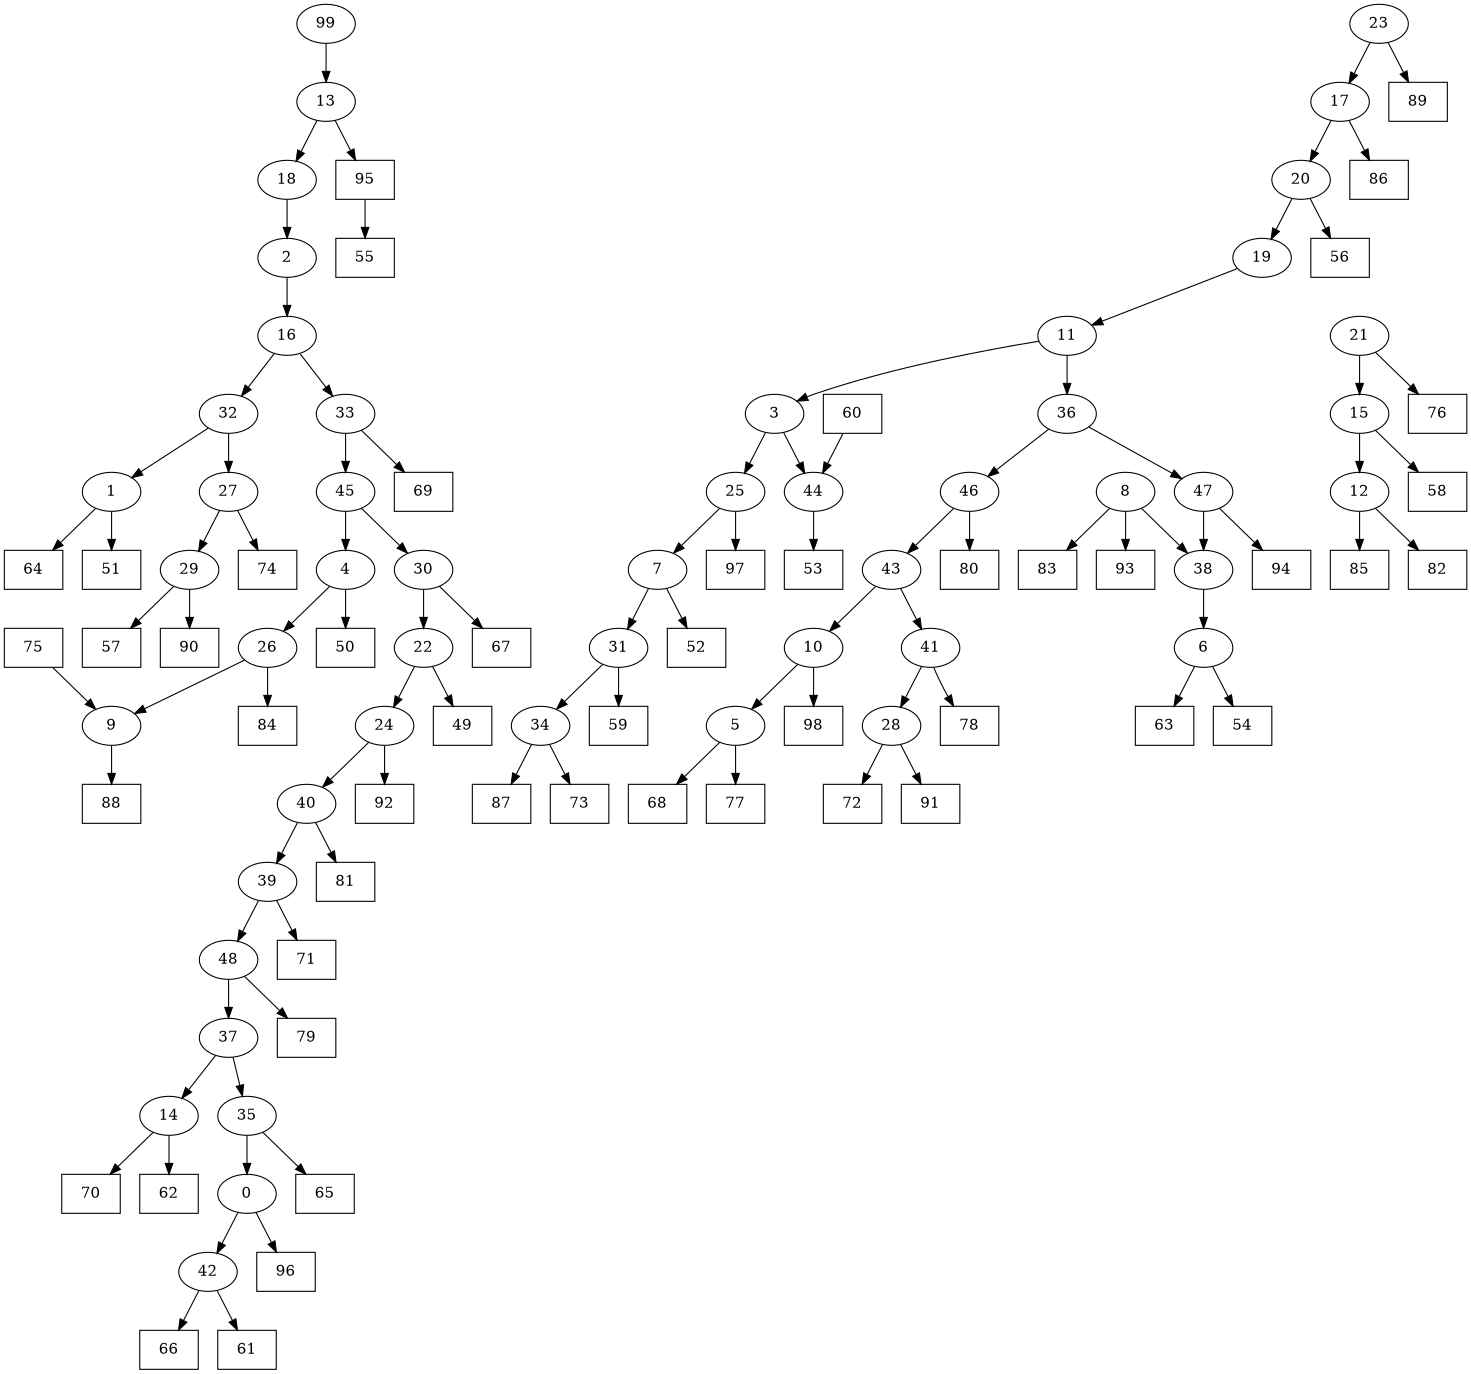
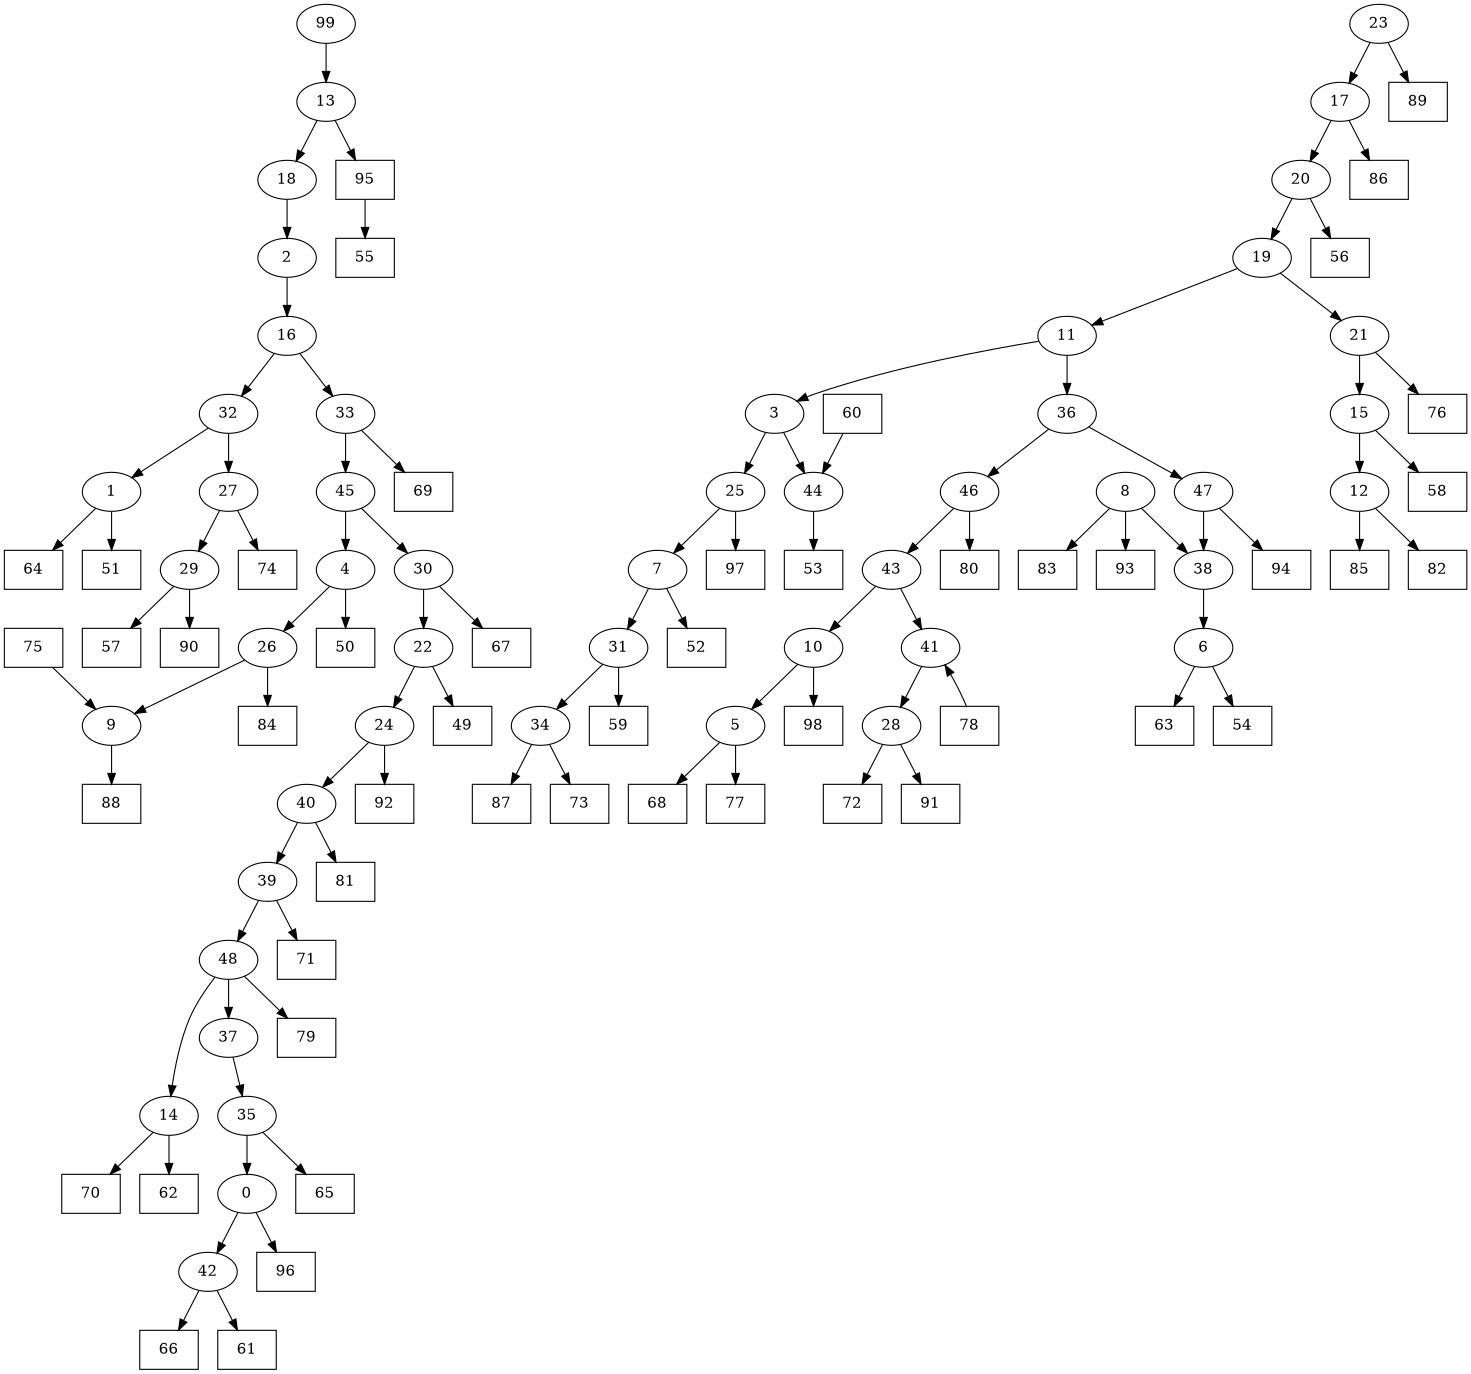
none -> (1307, 293)
(940, 682) -> (959, 690)
(202, 1073) -> (186, 1028)
